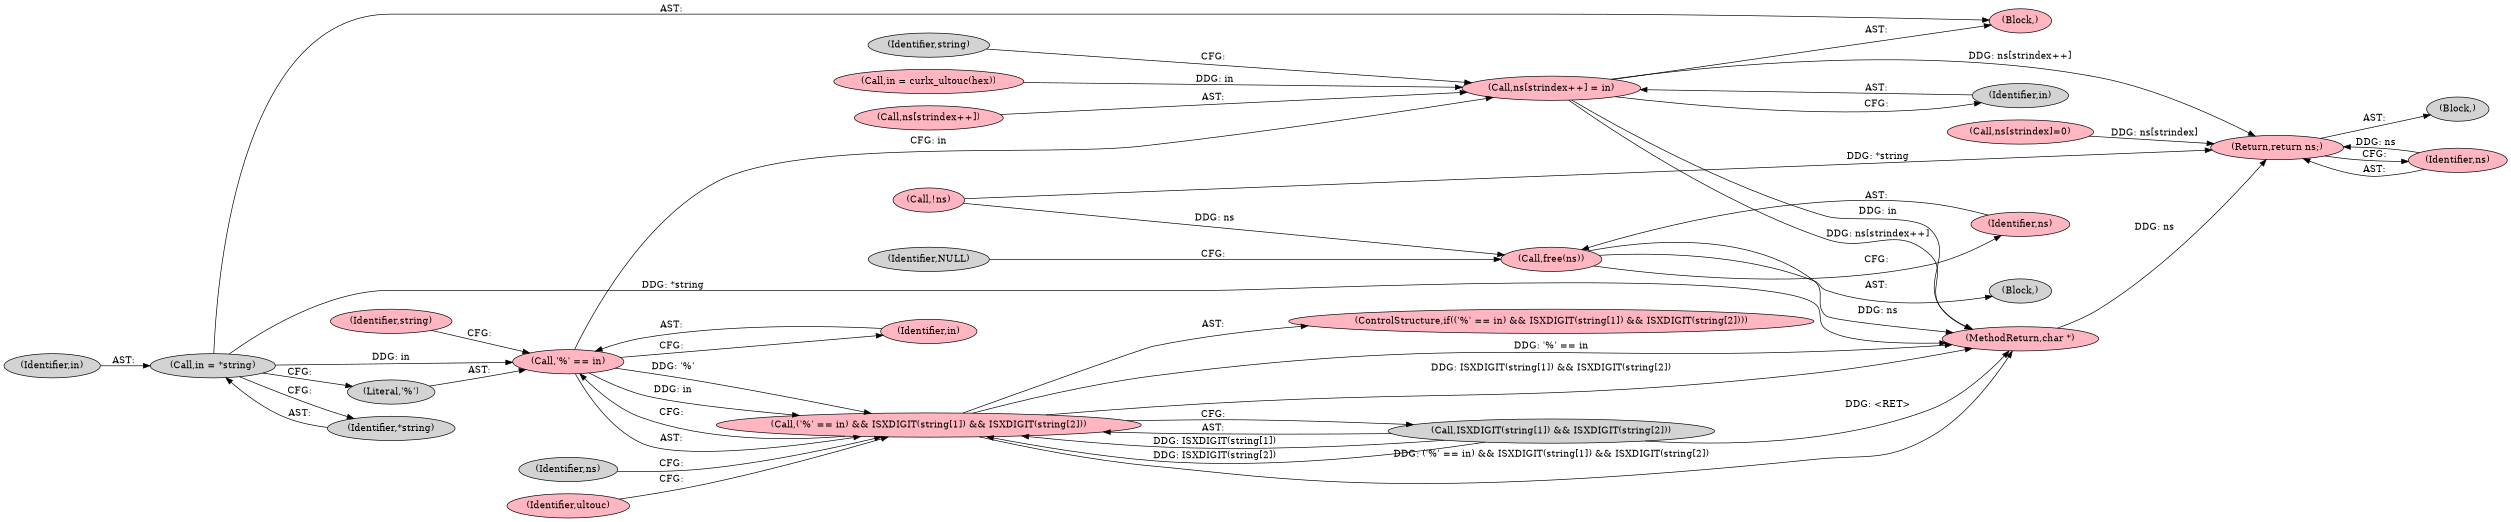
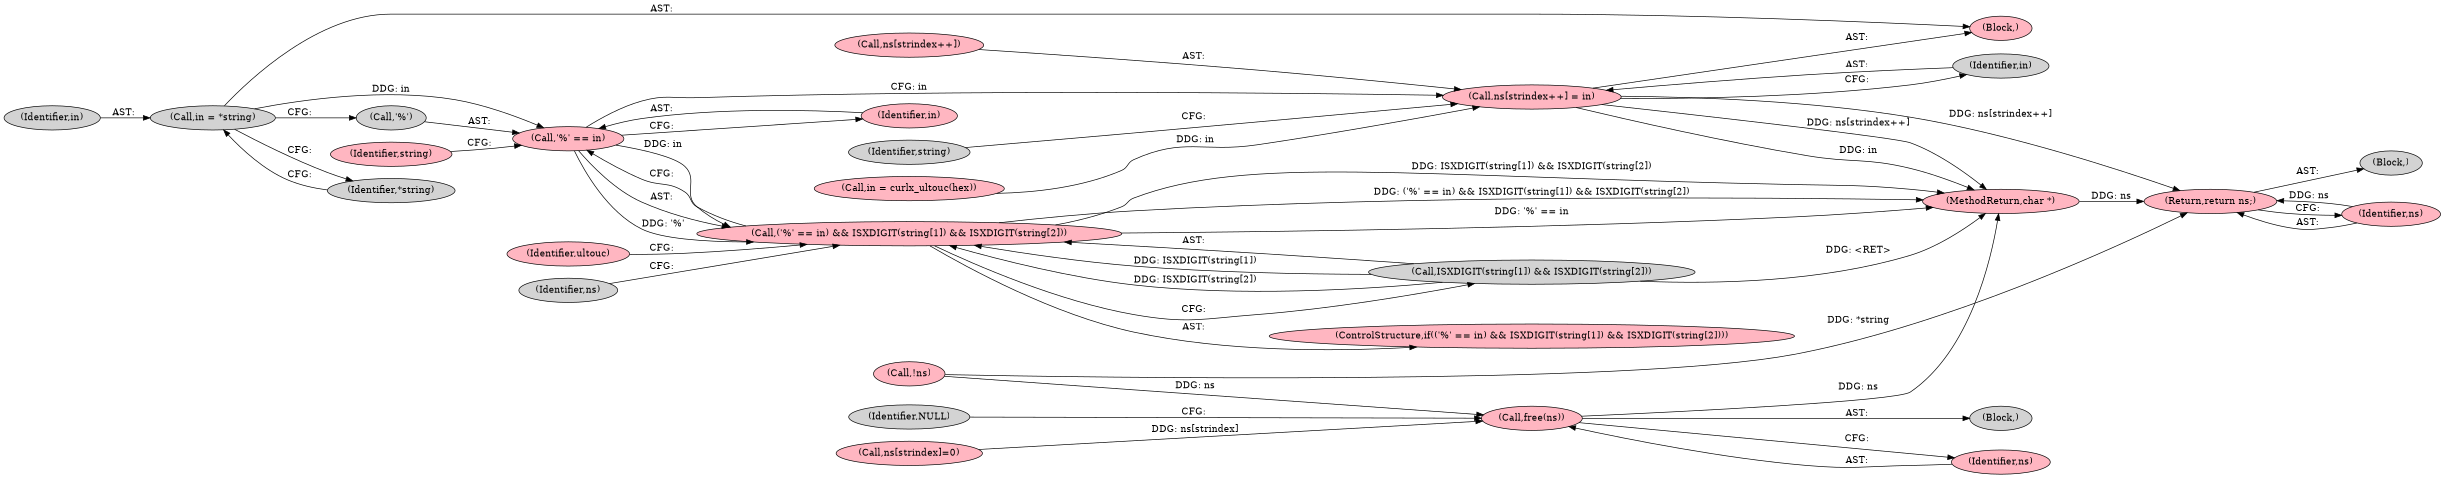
(2148, 140) -> (1227, 435)
(1088, 290) -> none
(391, 392) -> (391, 118)
(301, 413) -> (301, 175)
